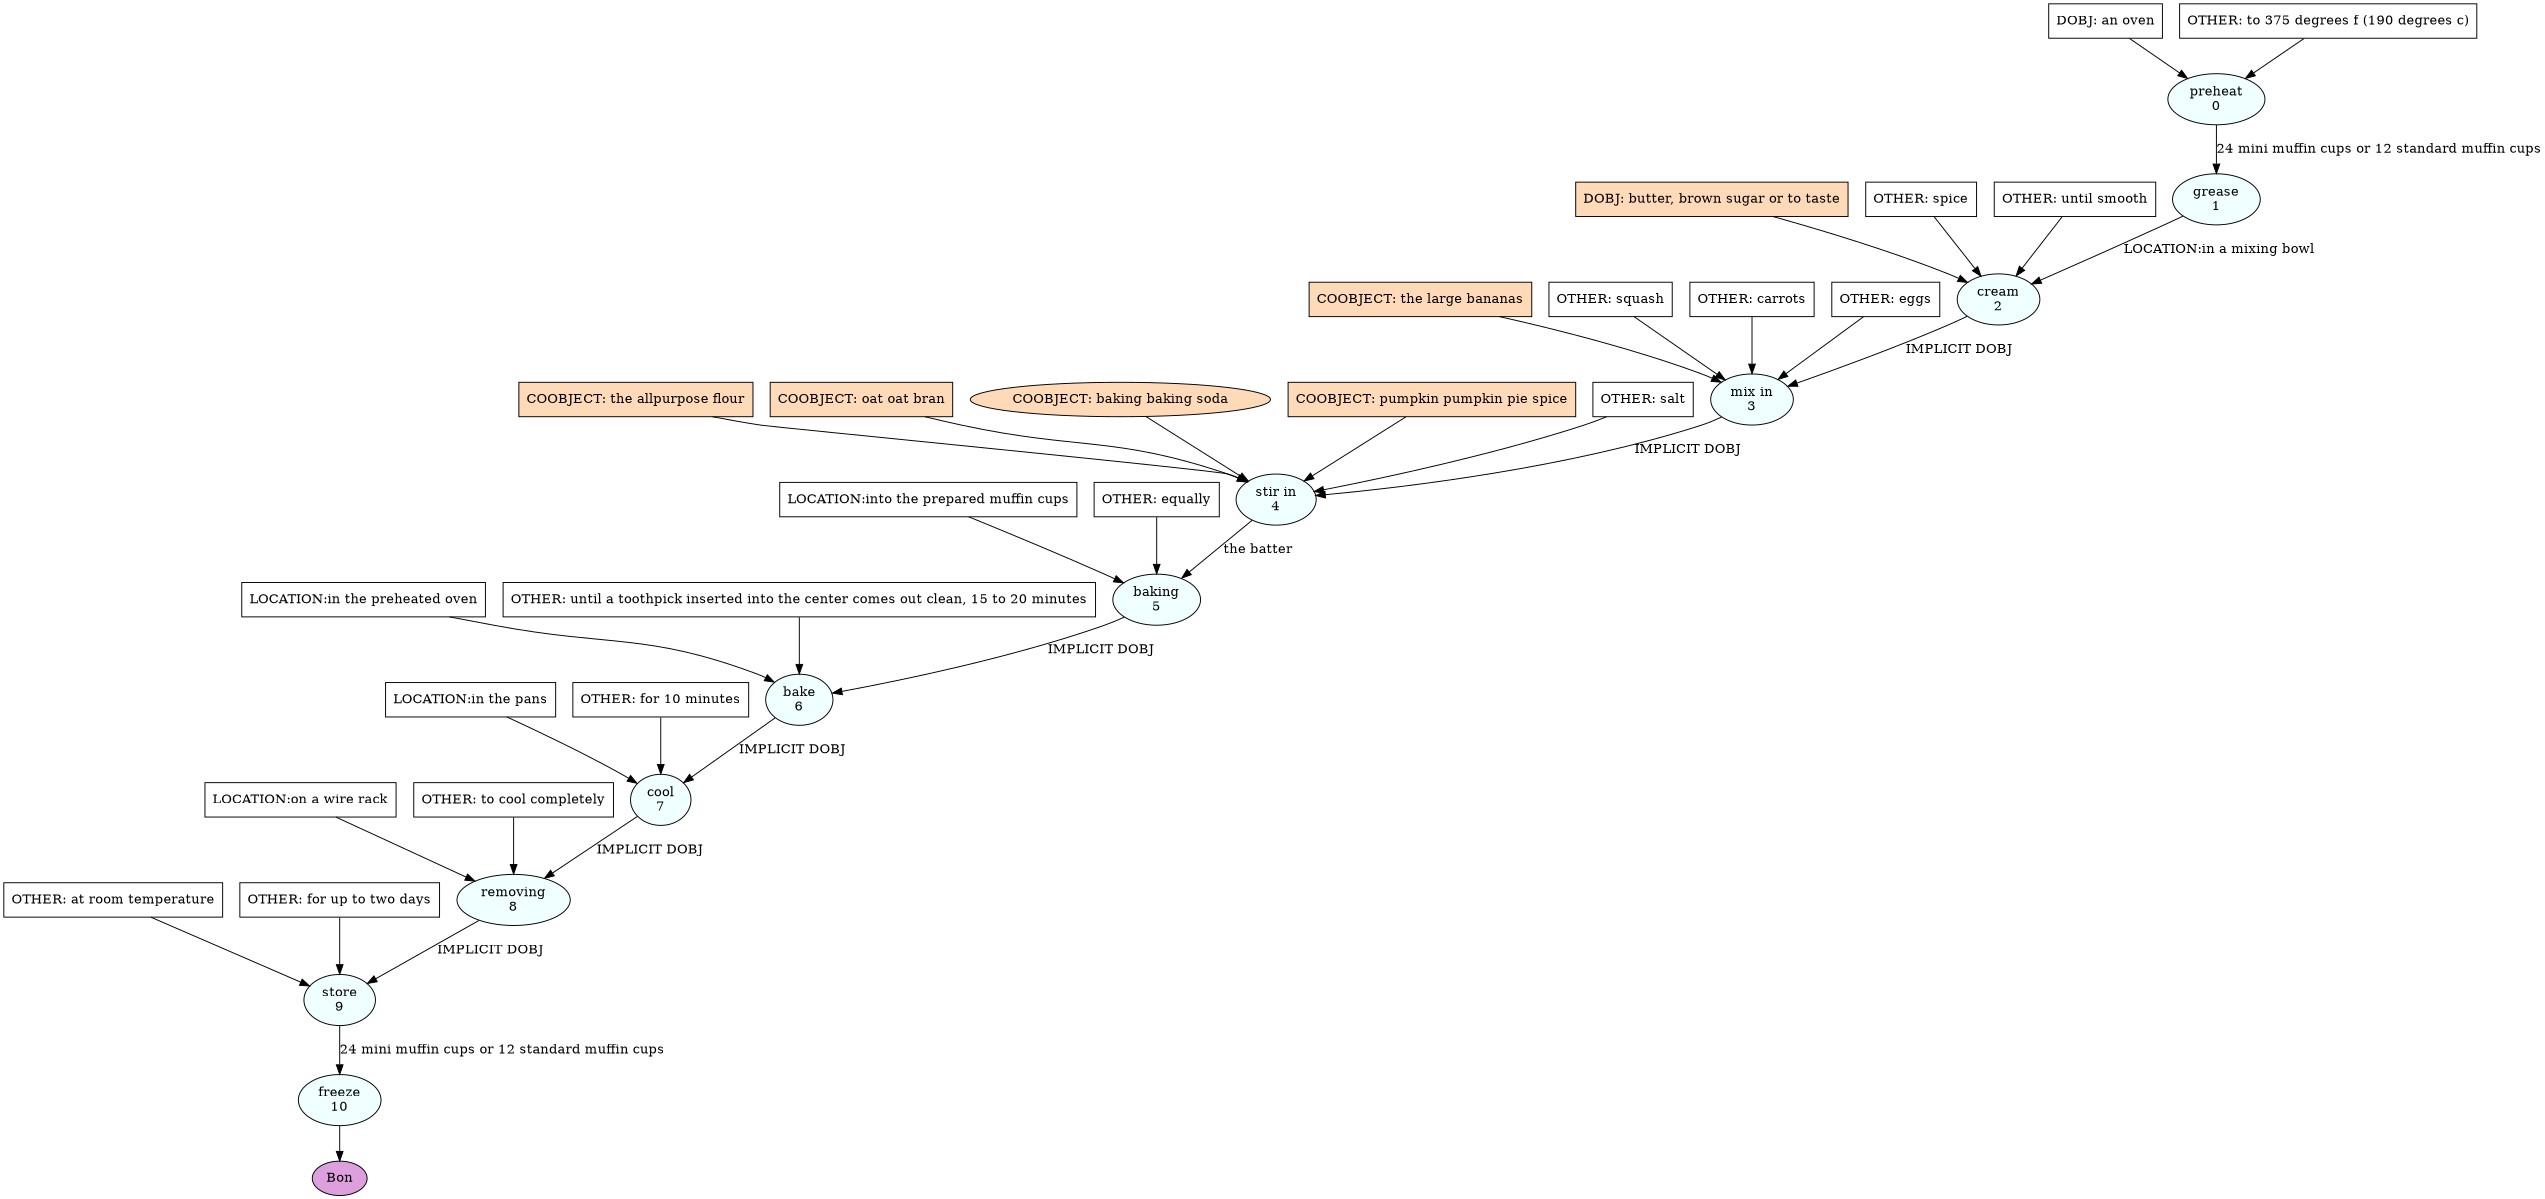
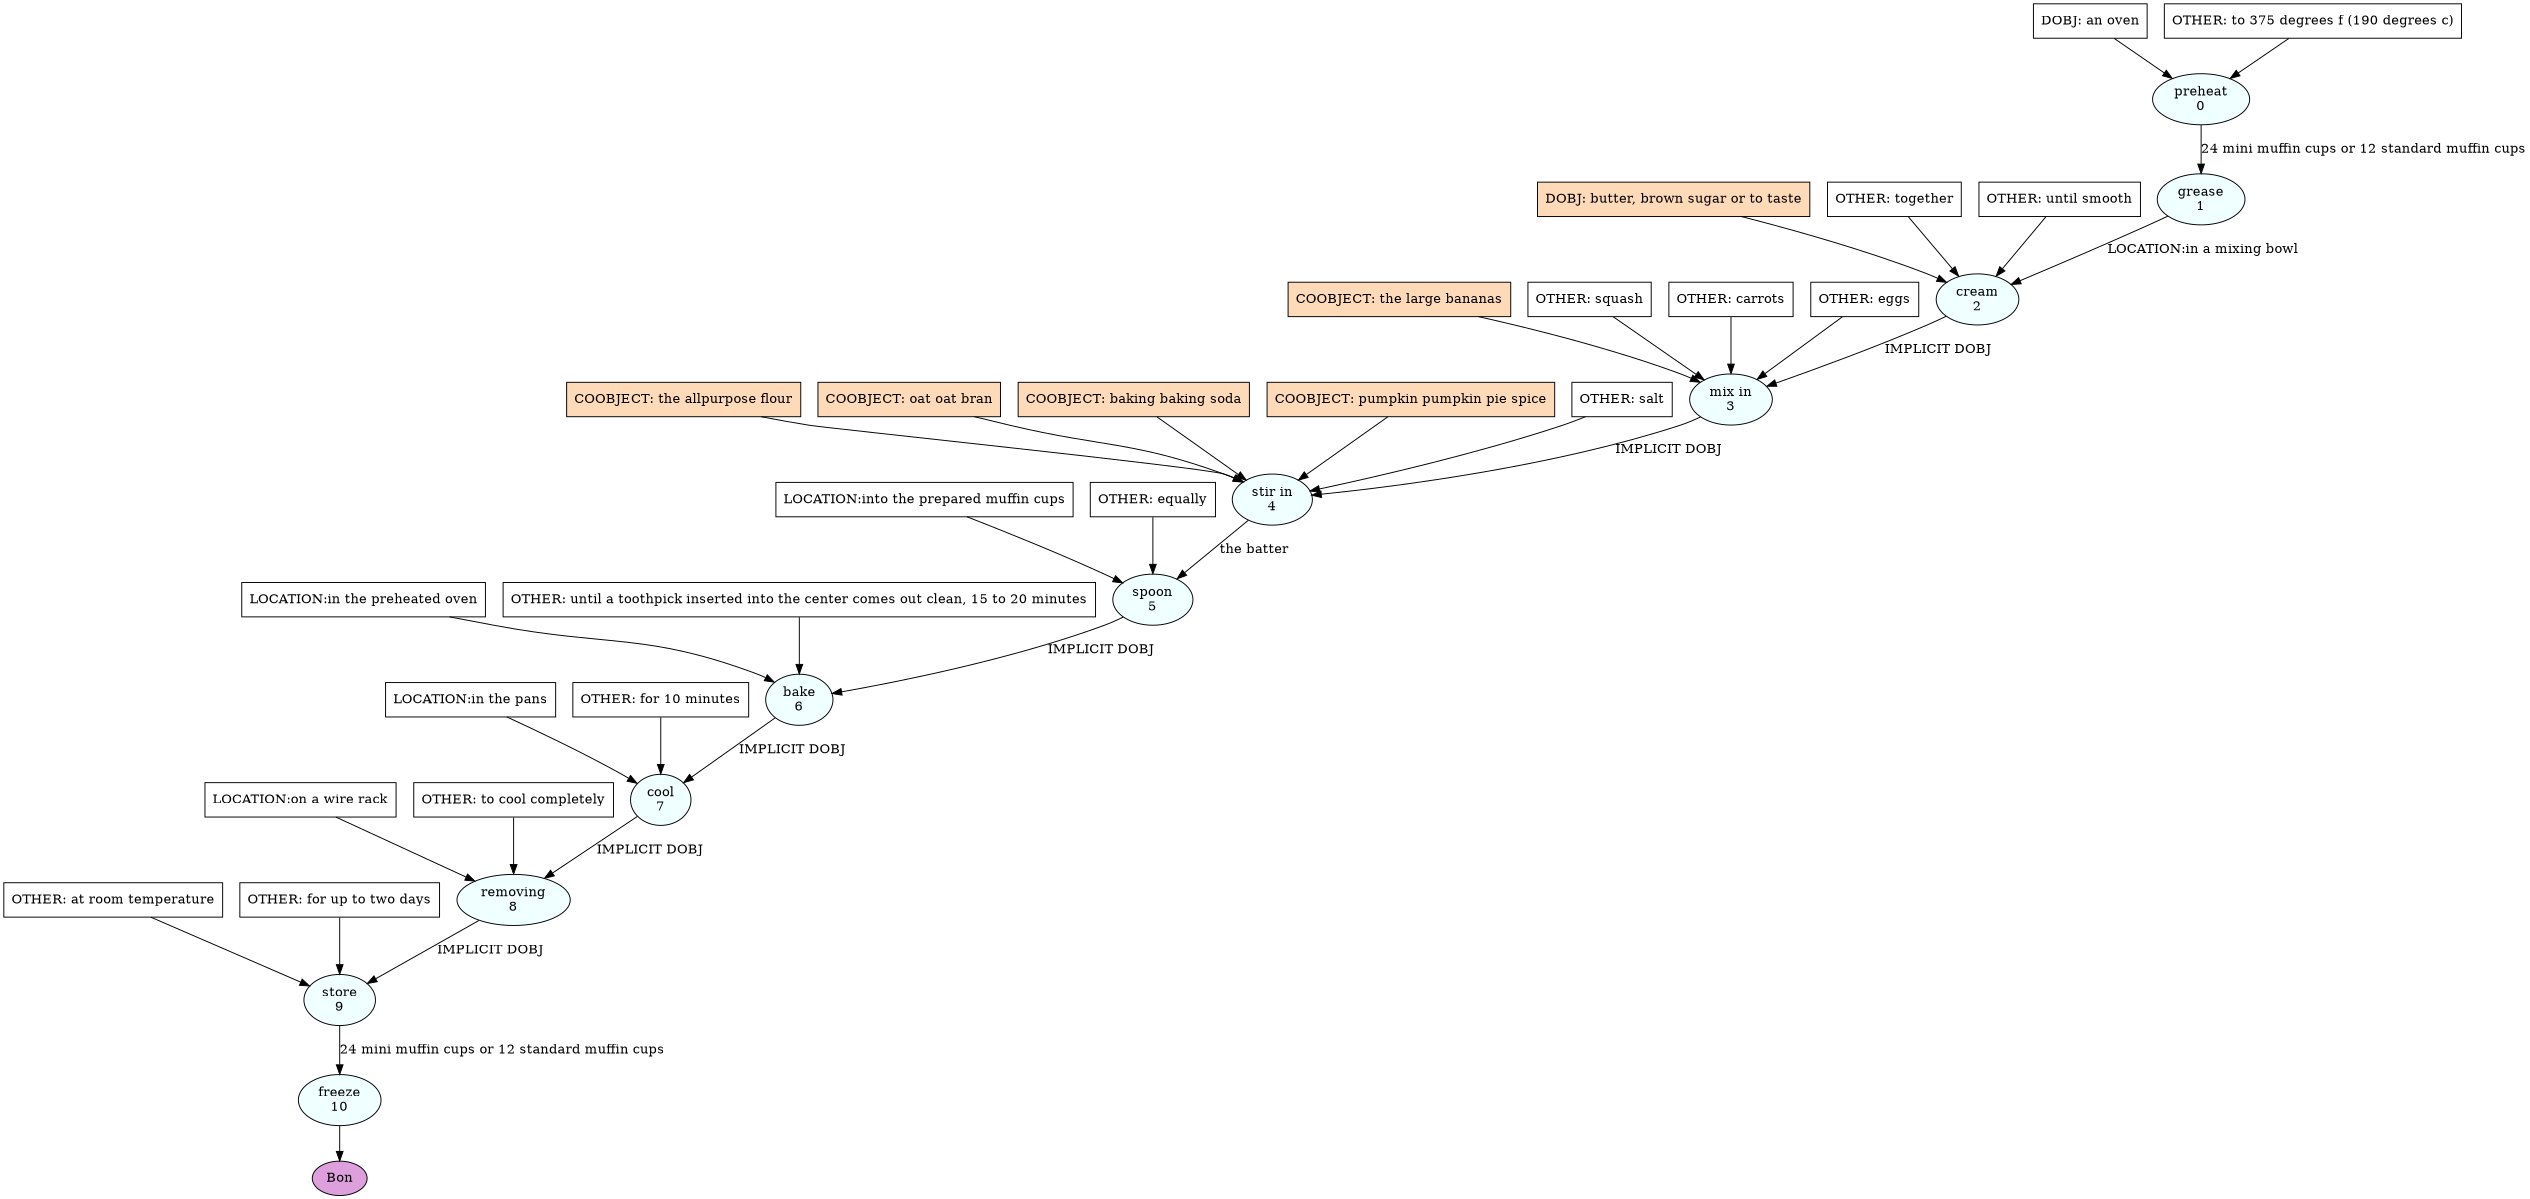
(1921, 199) -> (1894, 199)
(1120, 399) -> (1134, 399)
(1157, 600) -> (1153, 600)
